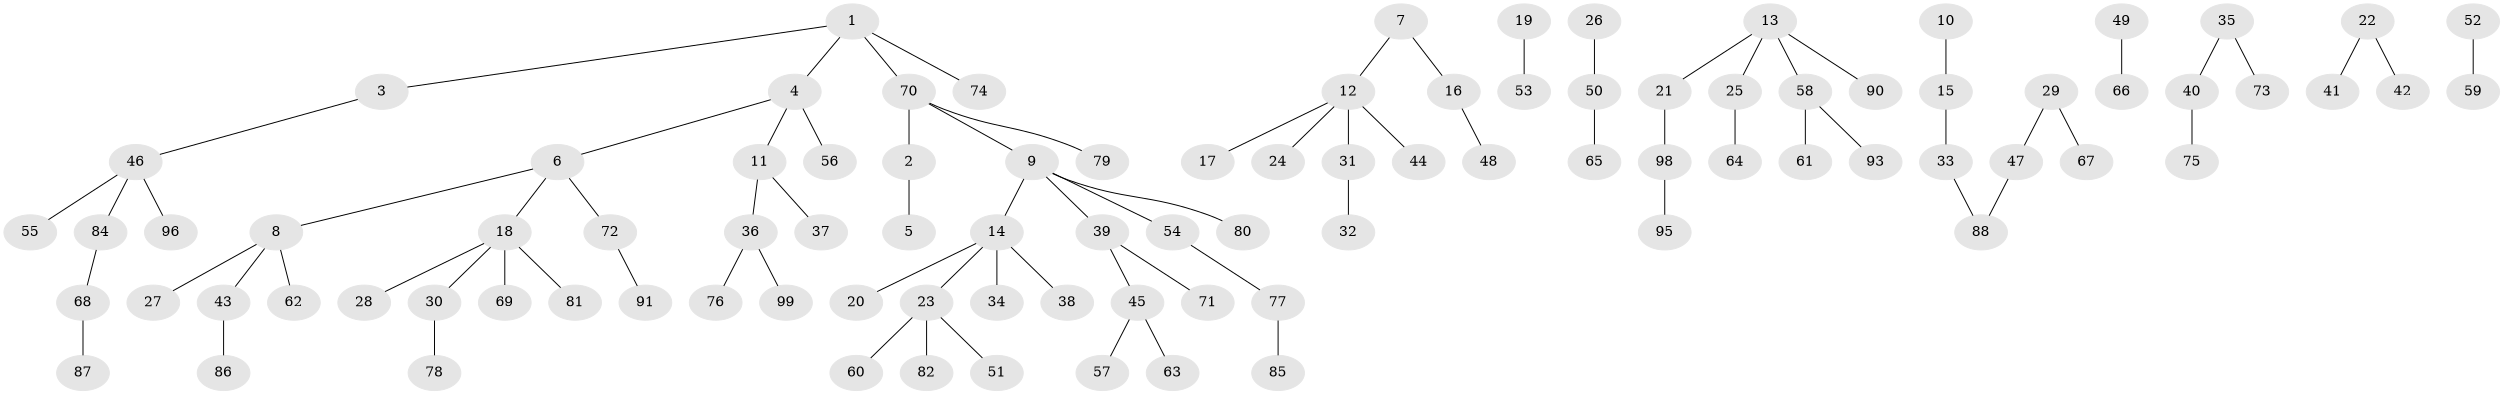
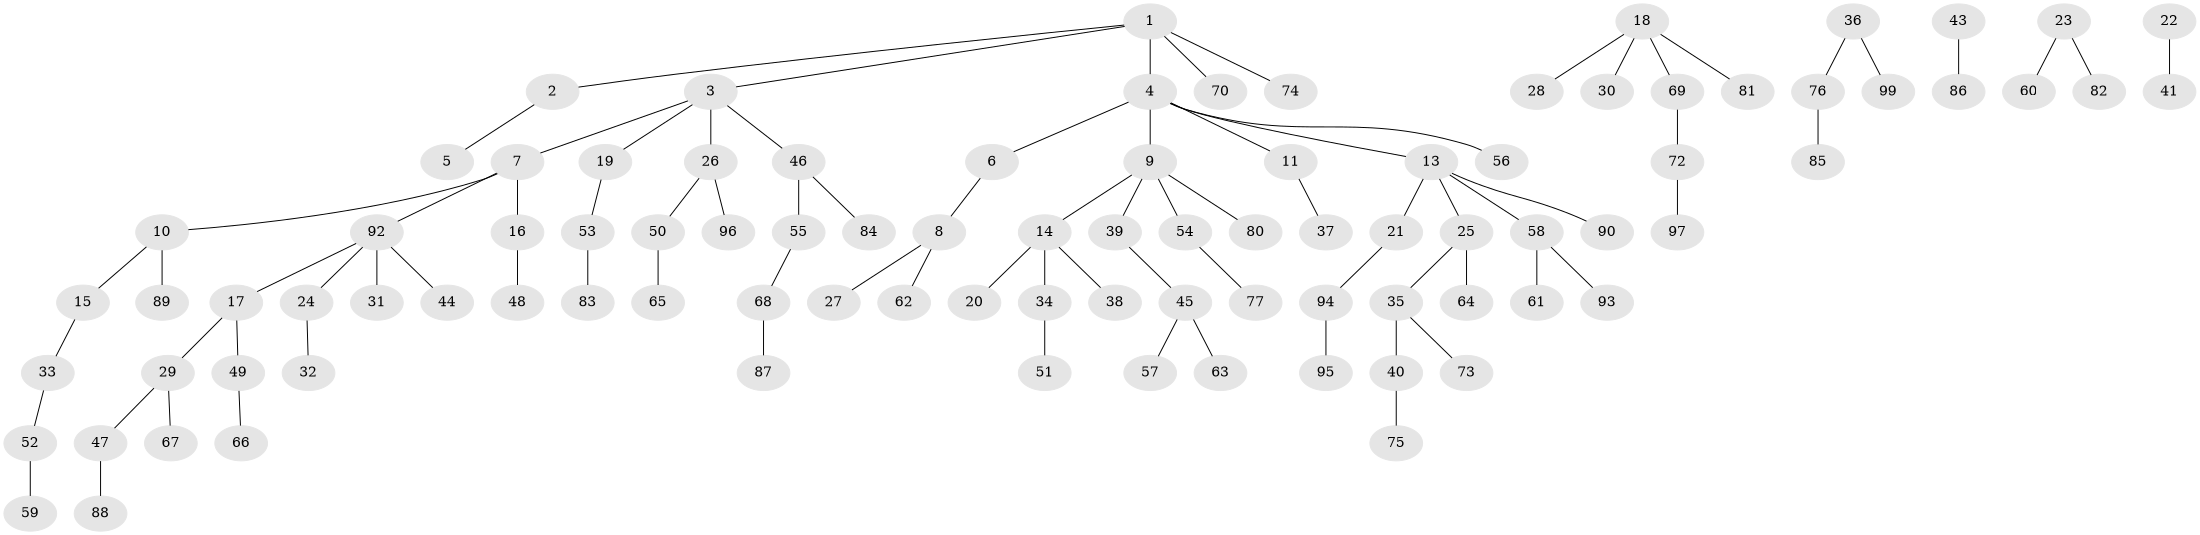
(1348, 92) -> (377, 232)
(2403, 92) -> none
none -> (614, 127)
none -> (658, 127)
none -> (711, 127)
(909, 127) -> (851, 54)
(971, 127) -> (1150, 127)
none -> (1287, 134)
(1102, 162) -> none
(1665, 162) -> (1326, 303)
(153, 197) -> (720, 197)
(531, 197) -> none
(584, 197) -> (1677, 127)
(755, 197) -> none
(1348, 197) -> (308, 338)
(1964, 197) -> (39, 408)
none -> (345, 211)
(962, 267) -> none
none -> (1431, 267)
(92, 268) -> (781, 268)
(250, 268) -> none
none -> (162, 303)
none -> (588, 303)
(645, 303) -> (1677, 232)
(1208, 303) -> none
none -> (202, 338)
none -> (237, 338)
(962, 338) -> (1045, 338)
(1278, 338) -> (1818, 127)
(434, 373) -> none
